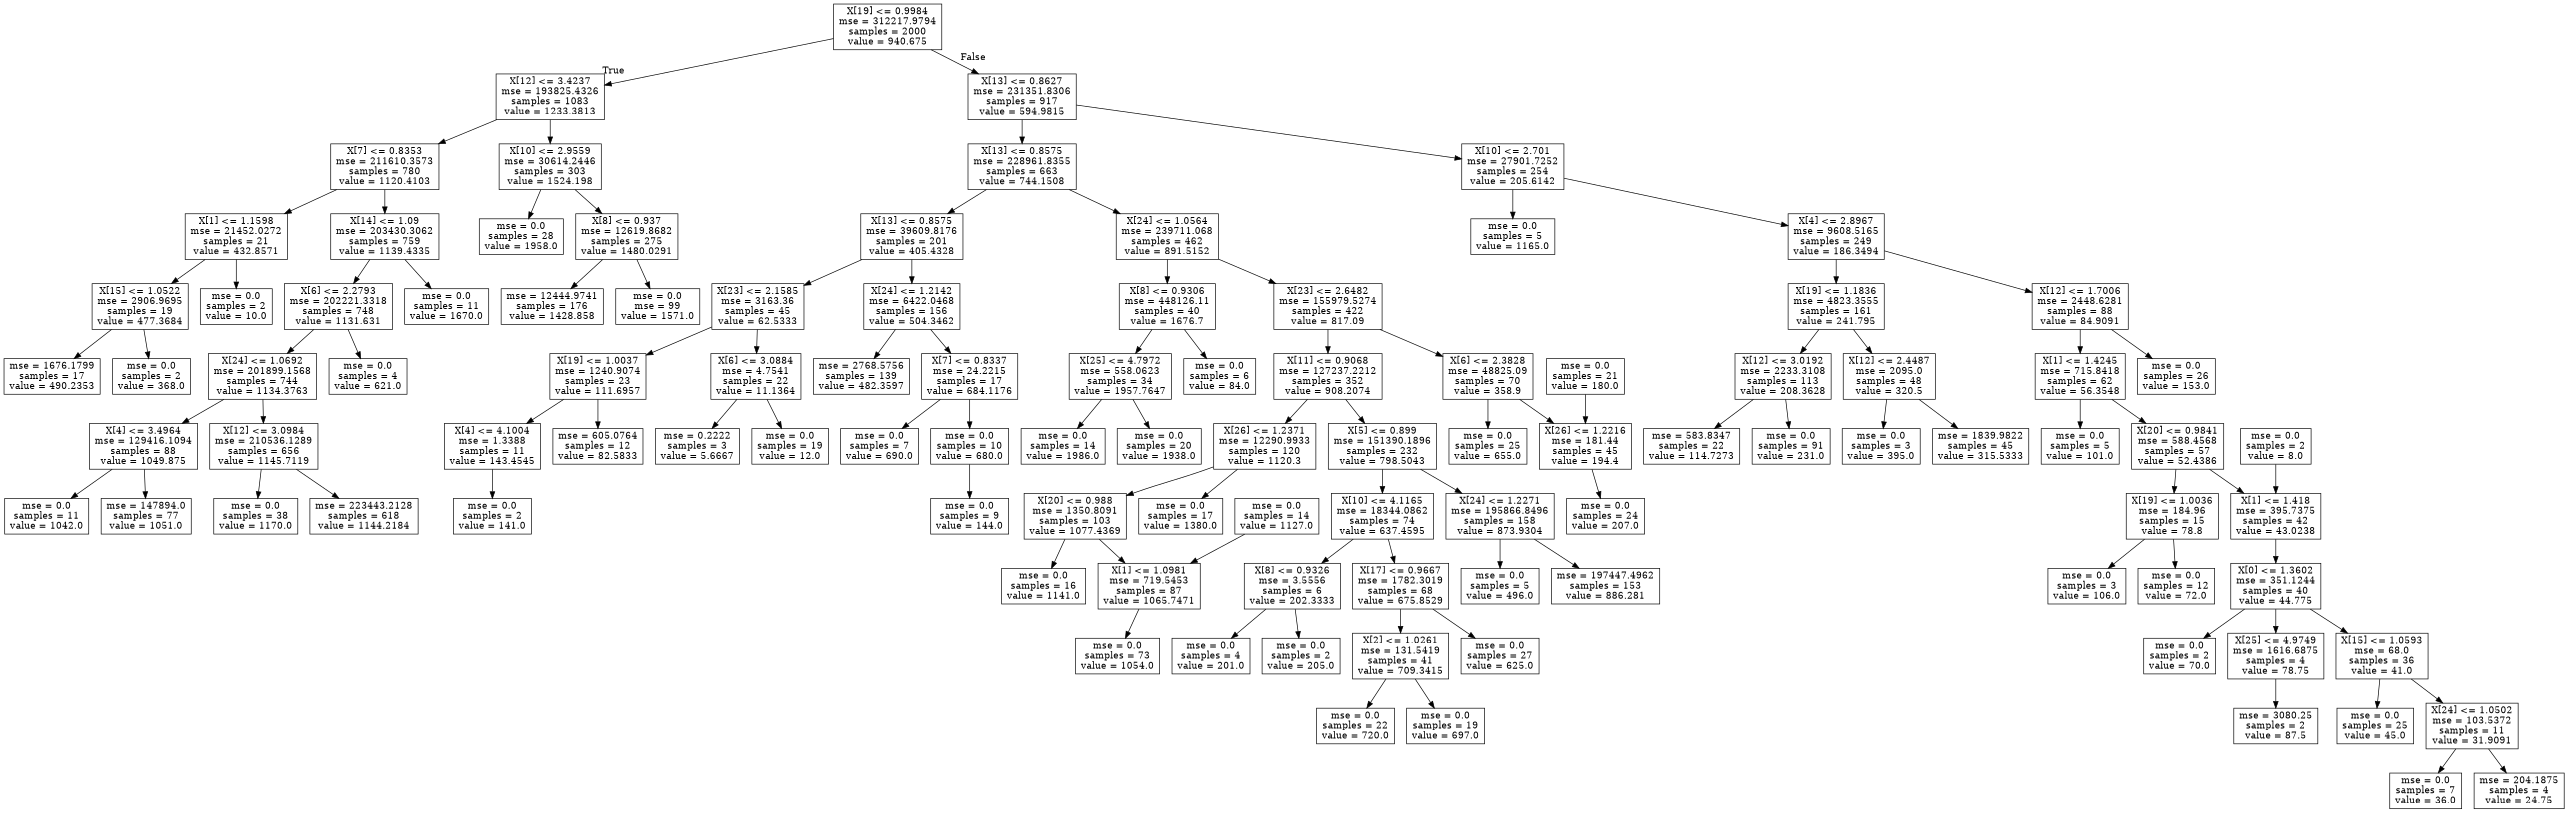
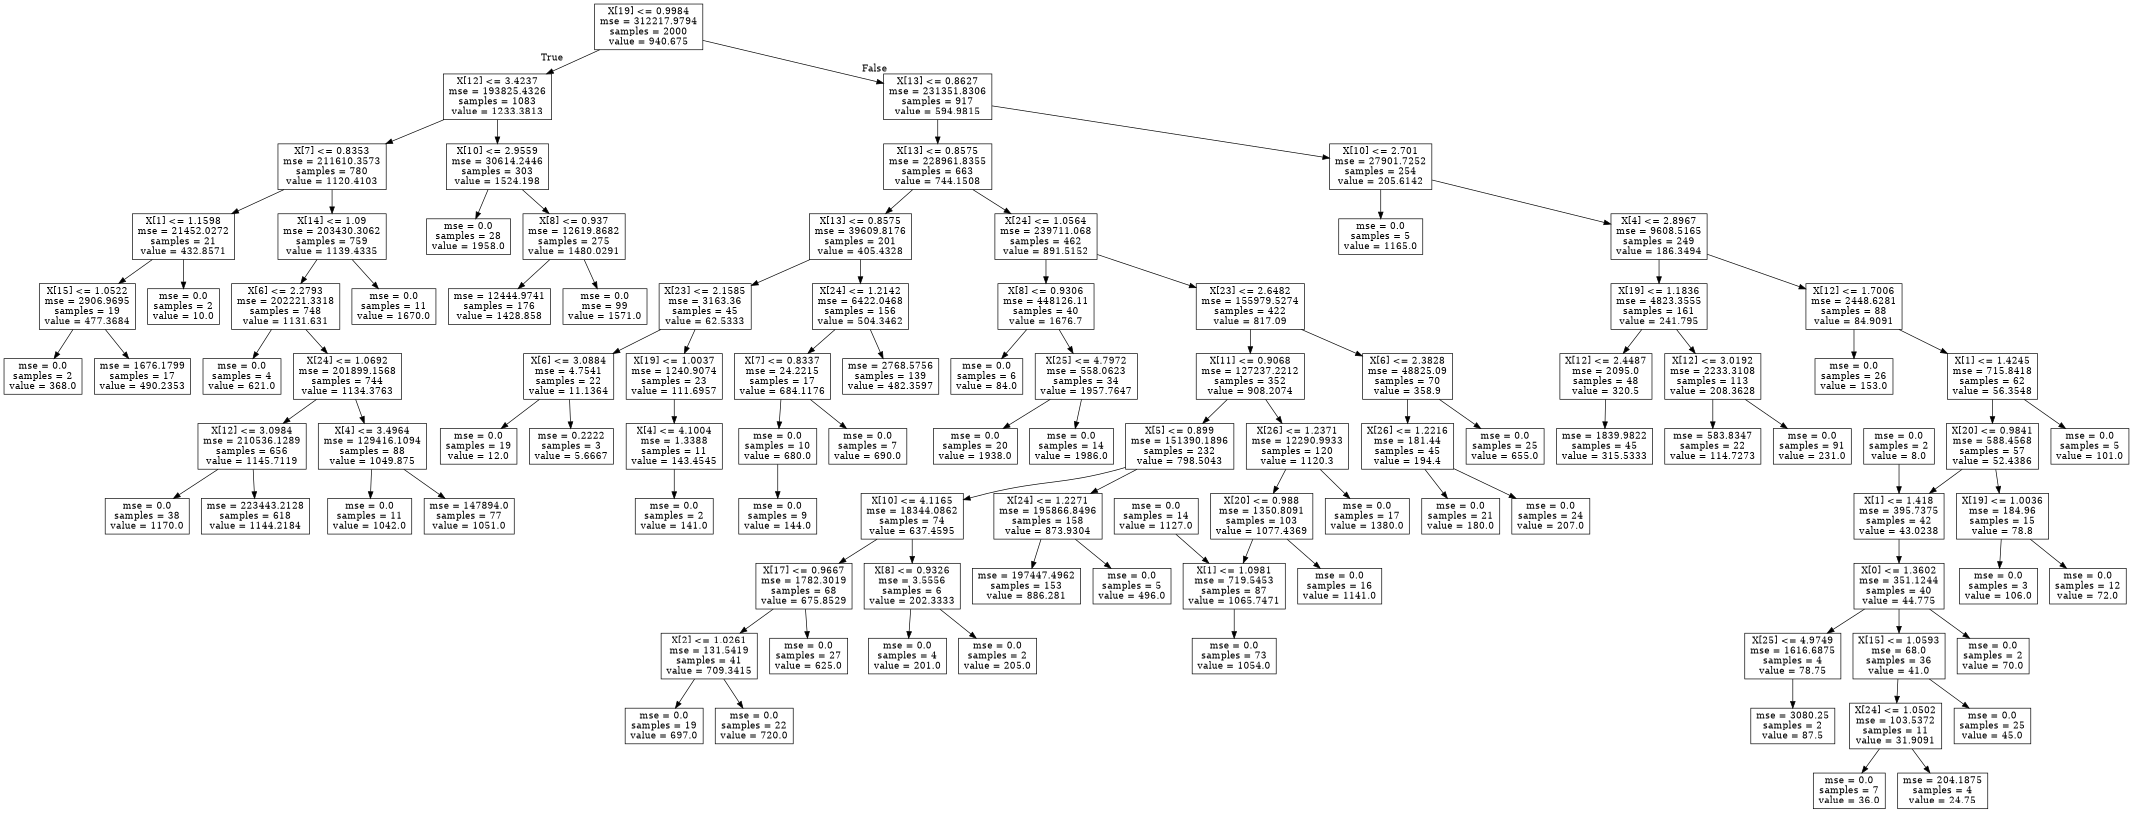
(1585, 406) -> (1434, 481)
(598, 446) -> none
(1881, 446) -> none
